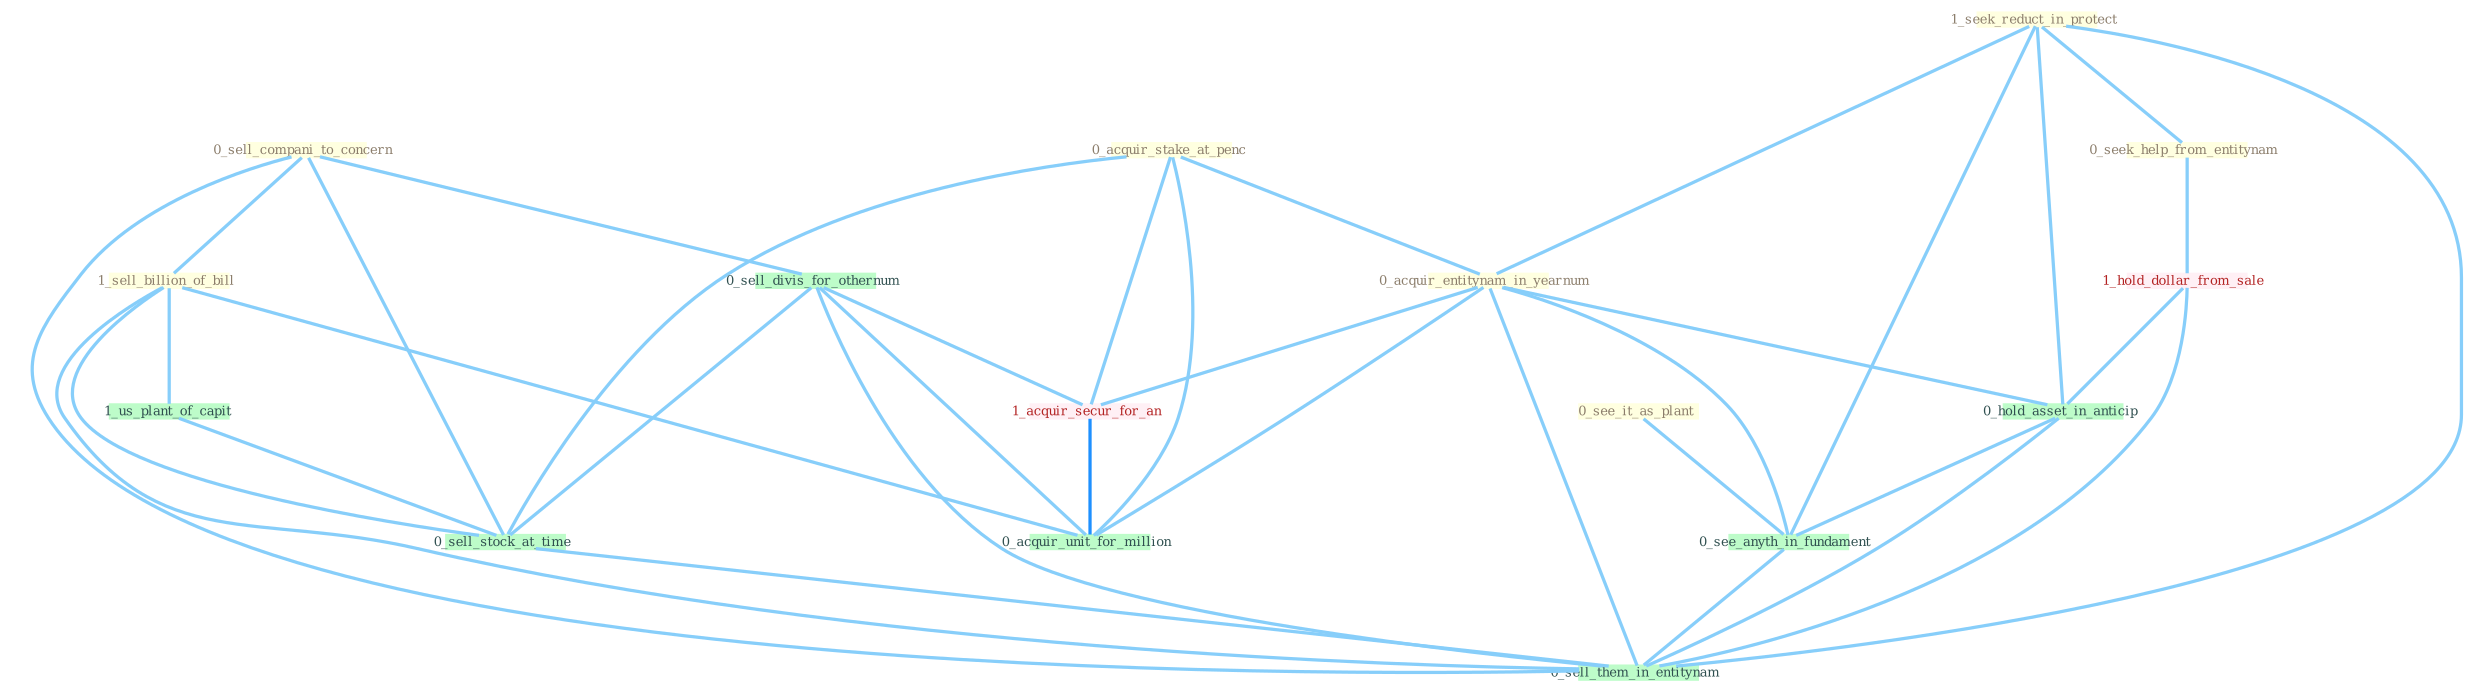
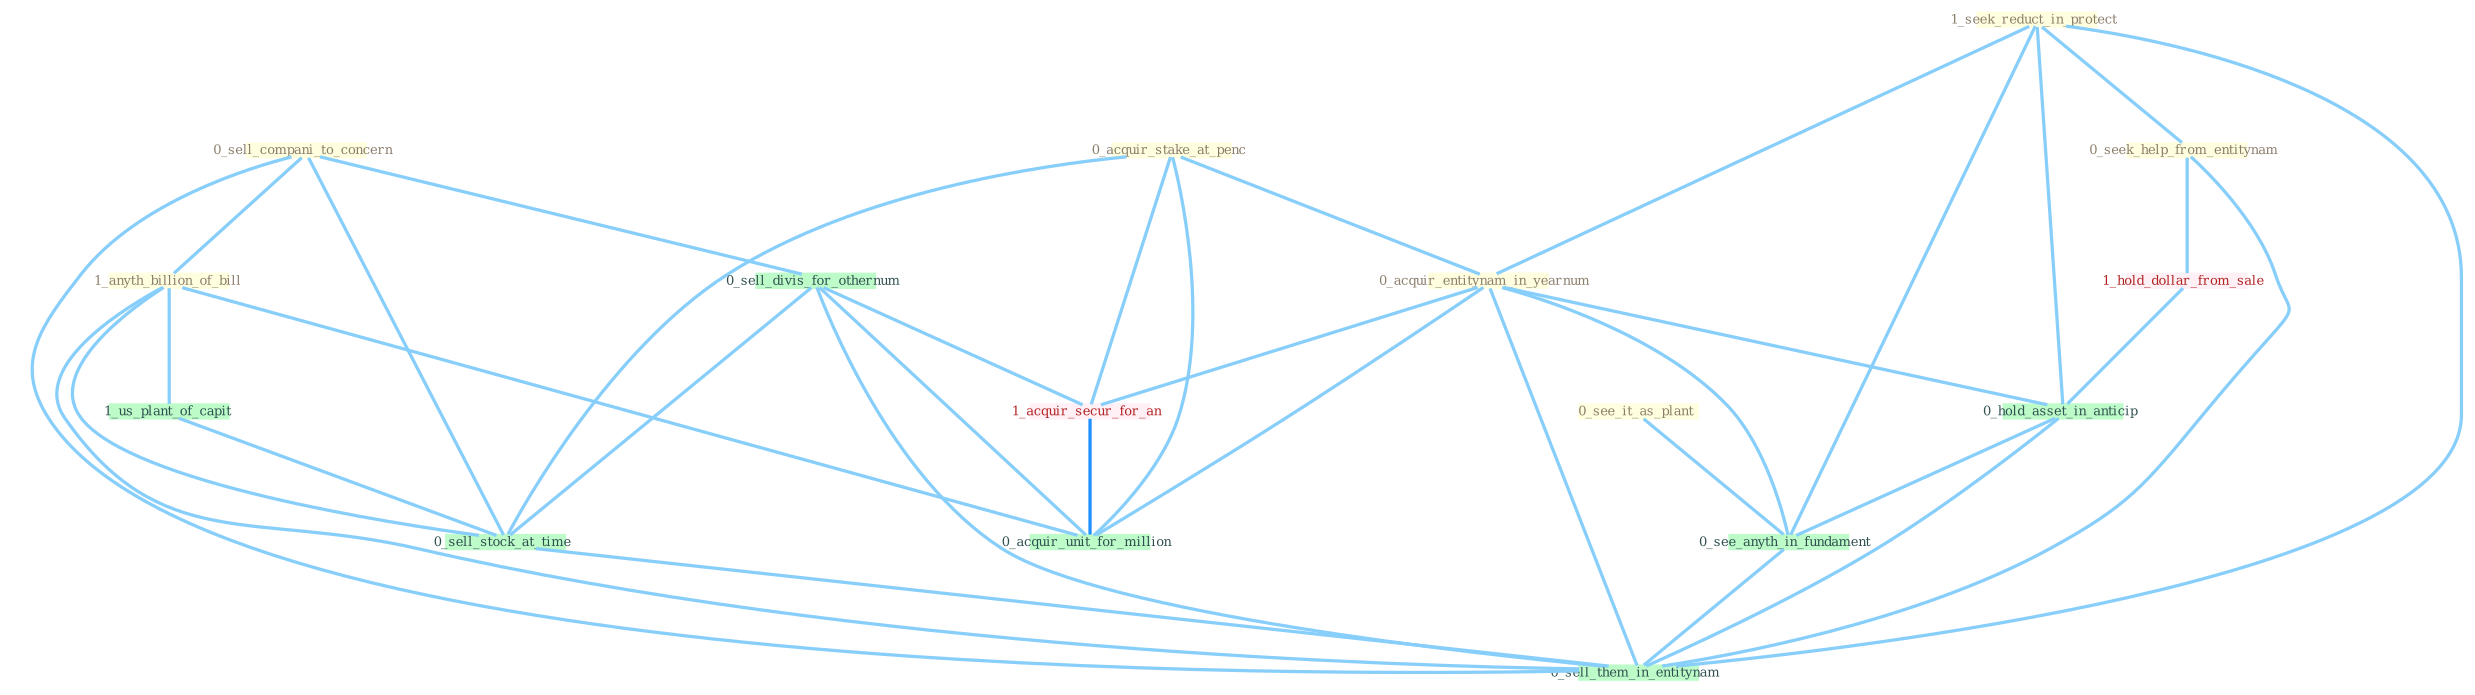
(169, 281) -> (169, 281)
(1988, 552) -> (2101, 518)
